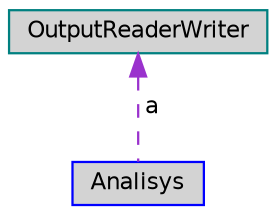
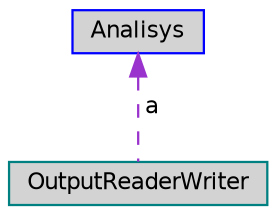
(138, 119) -> (138, 119)
